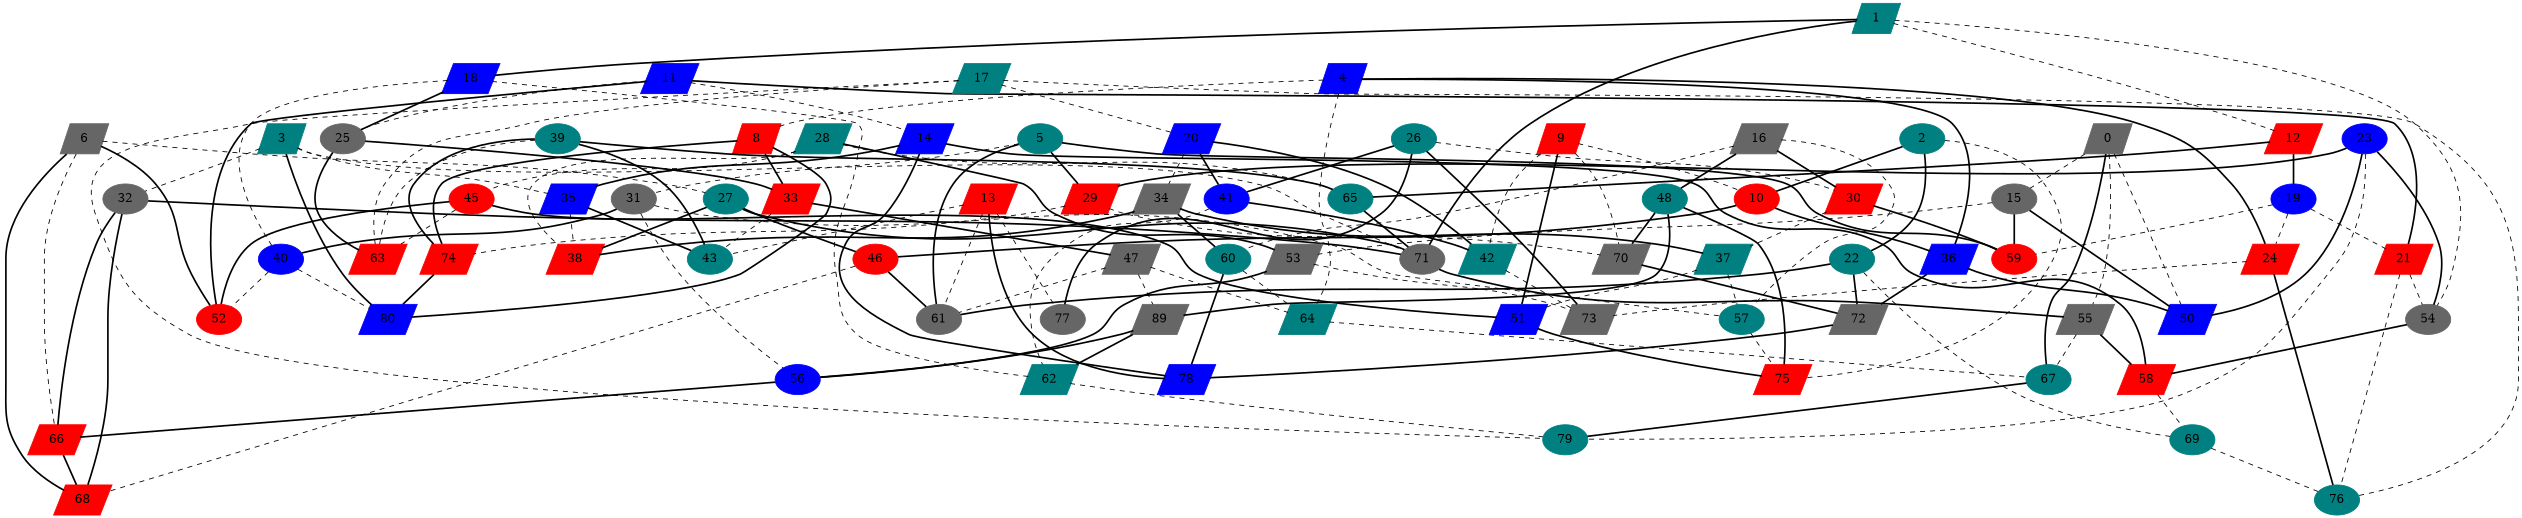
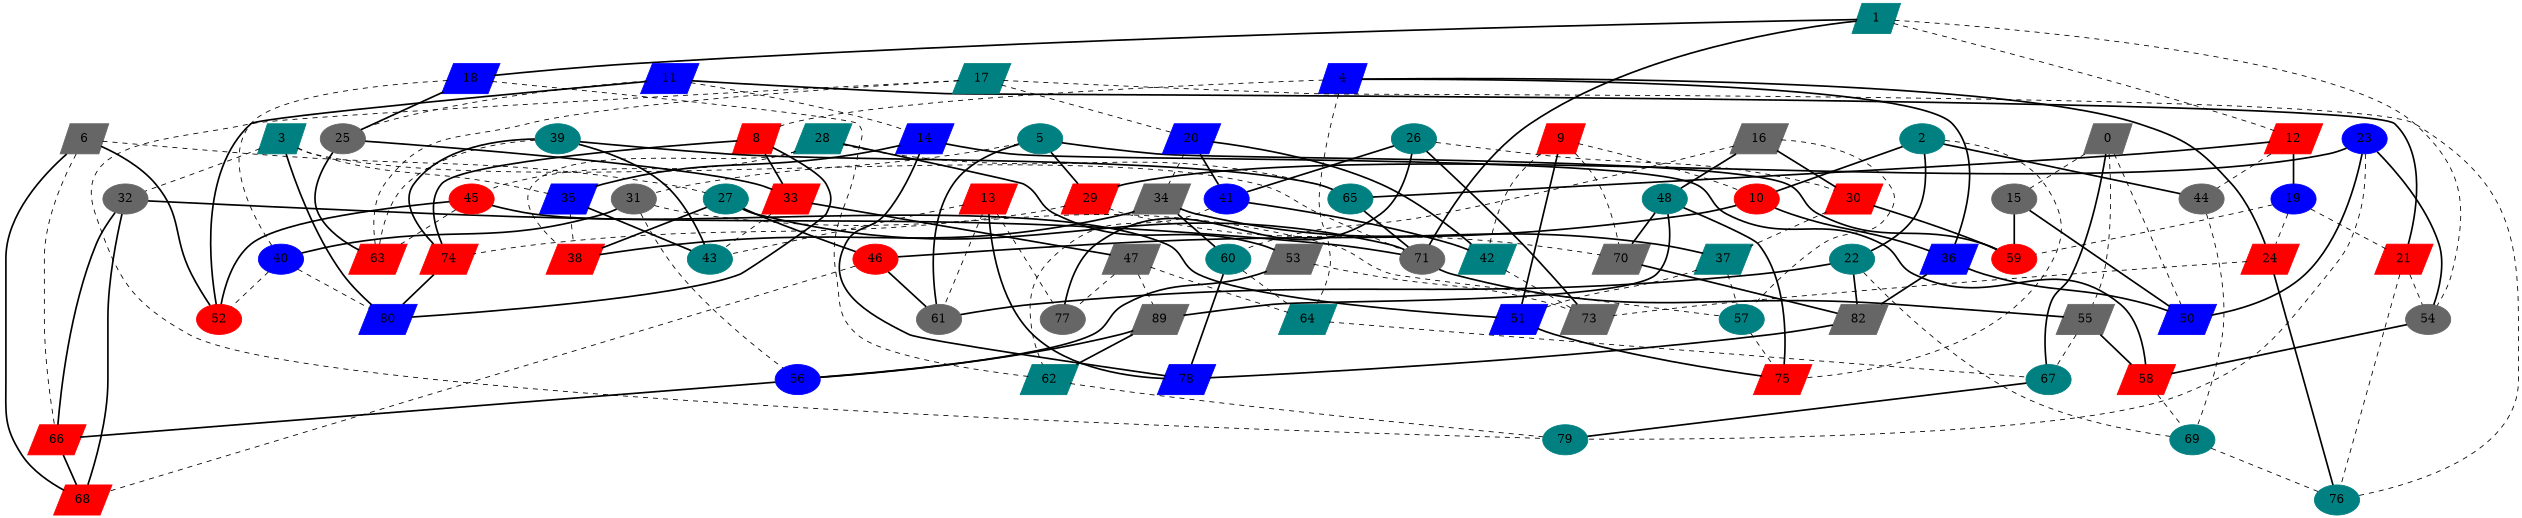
none -> (2202, 199)
(1655, 227) -> none
(1025, 292) -> (1095, 291)
(1859, 319) -> (1859, 319)
